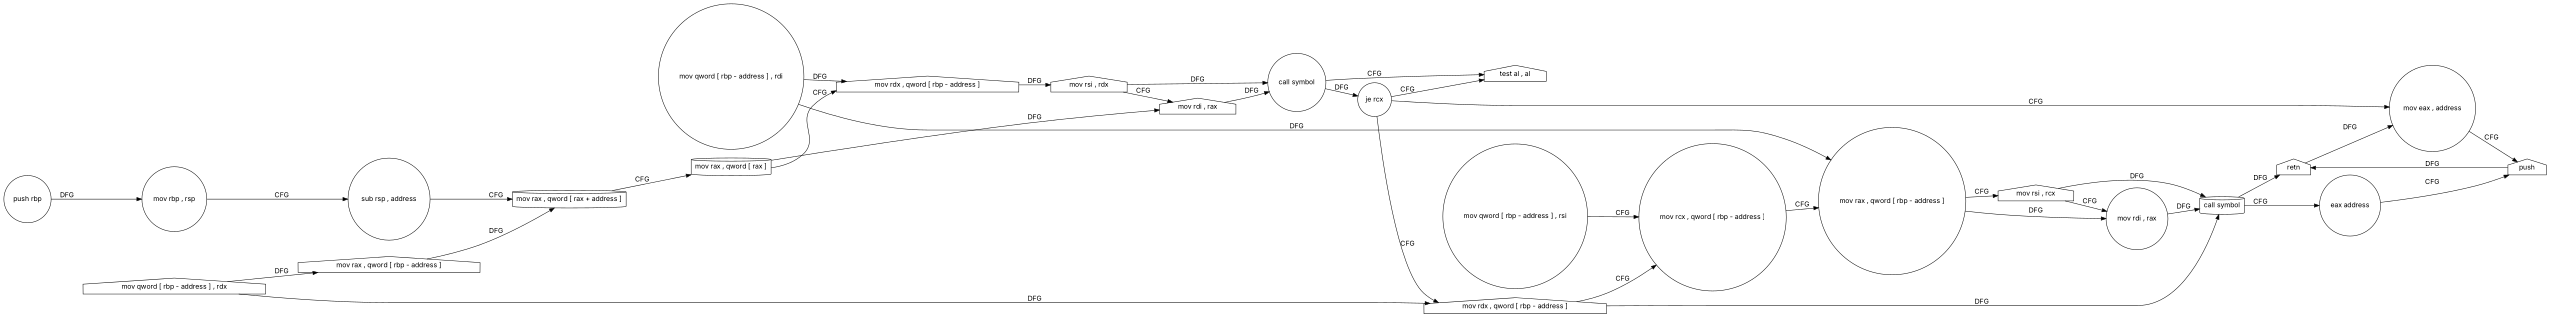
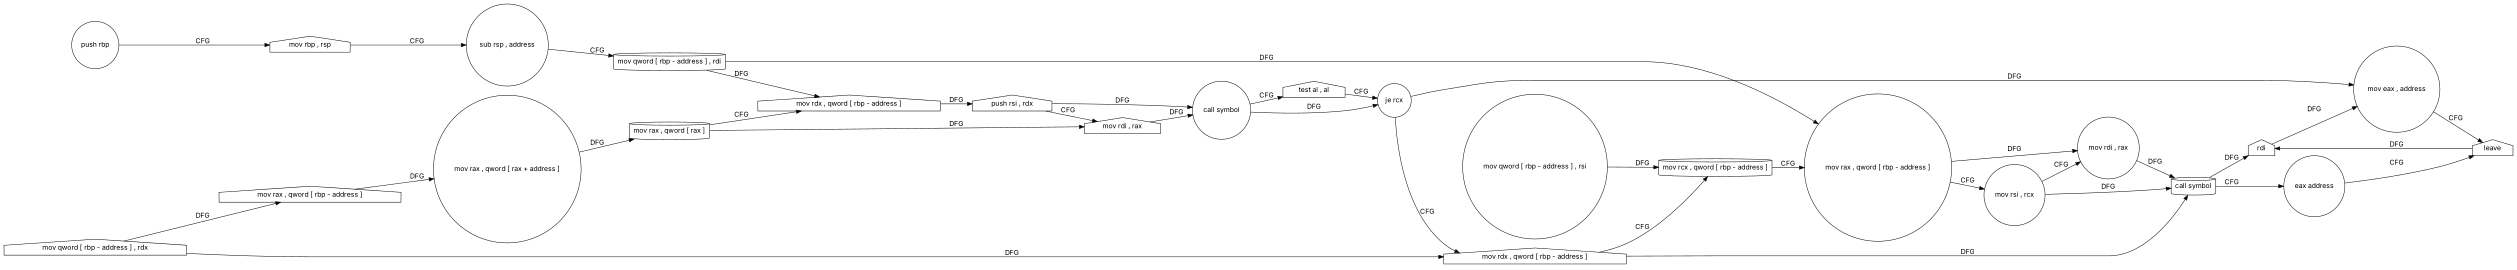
(731, 77) -> (669, 62)
(1089, 85) -> (1012, 104)
(1435, 89) -> (1359, 96)
(2036, 102) -> (2015, 77)
(2294, 168) -> (2262, 148)
(2527, 168) -> (2493, 148)
(642, 180) -> (597, 143)
(2036, 194) -> (2015, 195)
(67, 195) -> (203, 41)
(174, 199) -> (310, 45)
(469, 199) -> (578, 52)
(569, 199) -> (507, 169)
(1623, 213) -> (1643, 163)
(1713, 217) -> (1715, 168)
